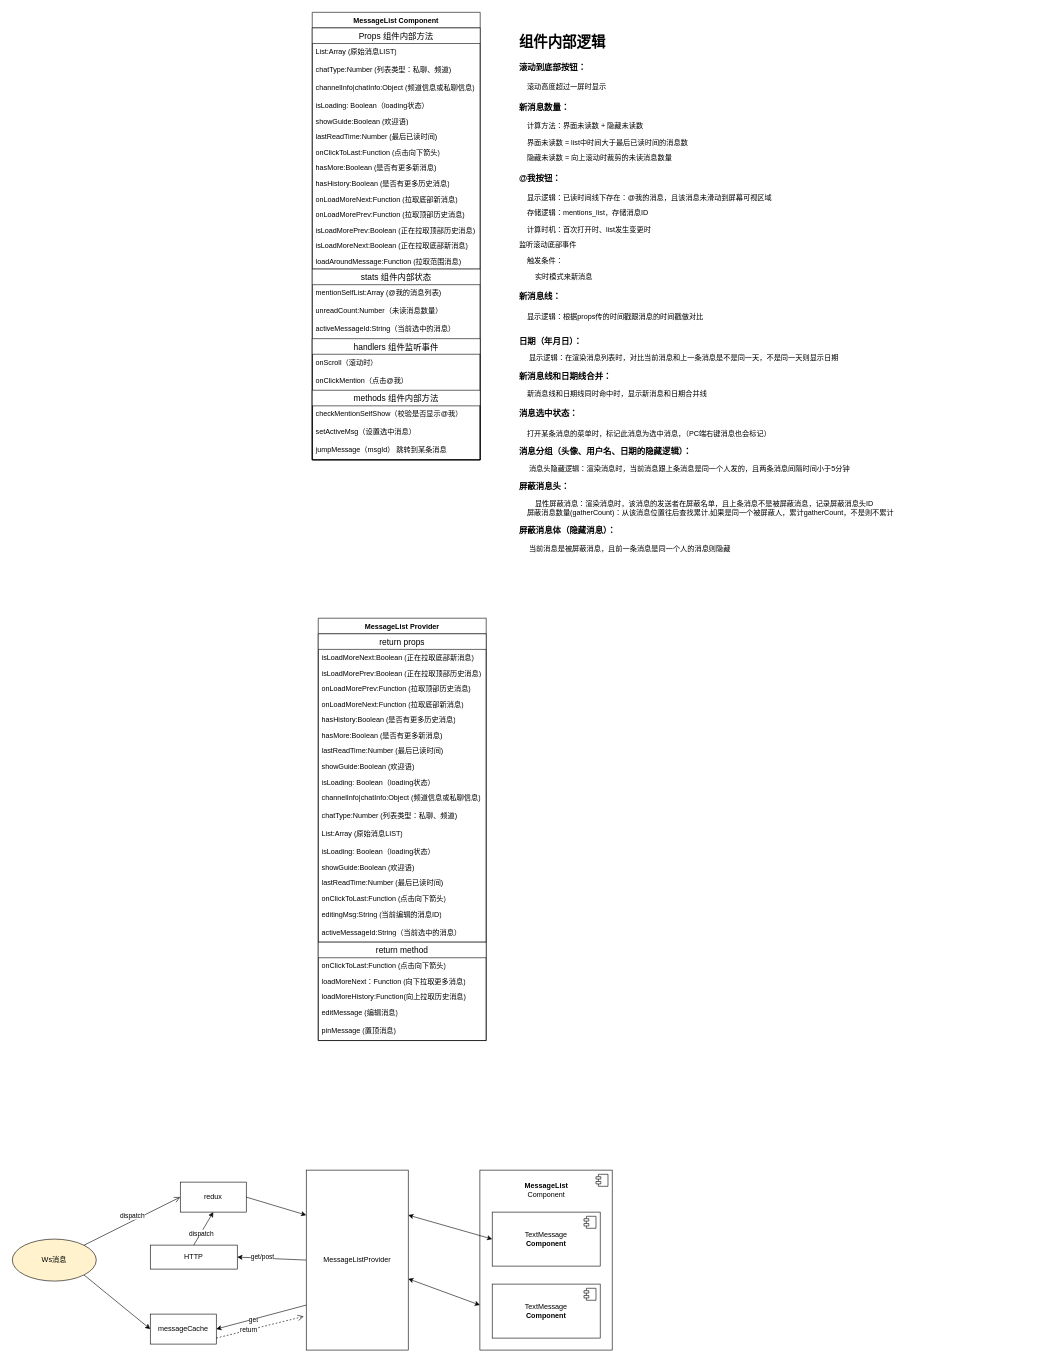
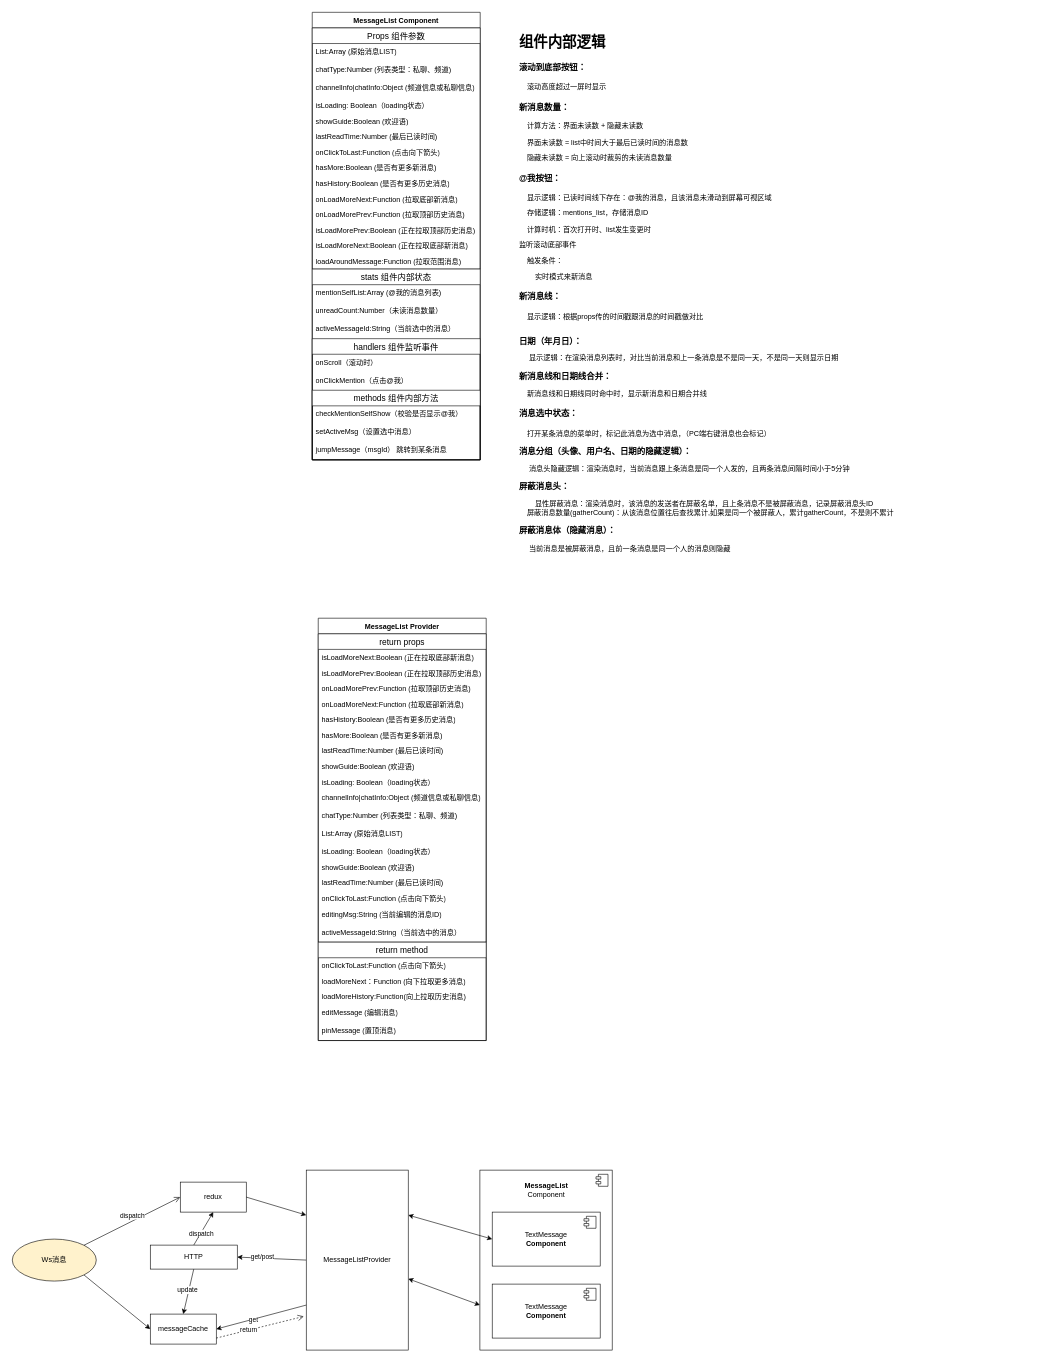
(396, 36) -> (396, 36)
none -> (189, 1290)
